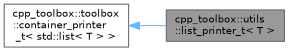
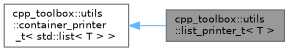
(66, 26) -> (66, 26)
